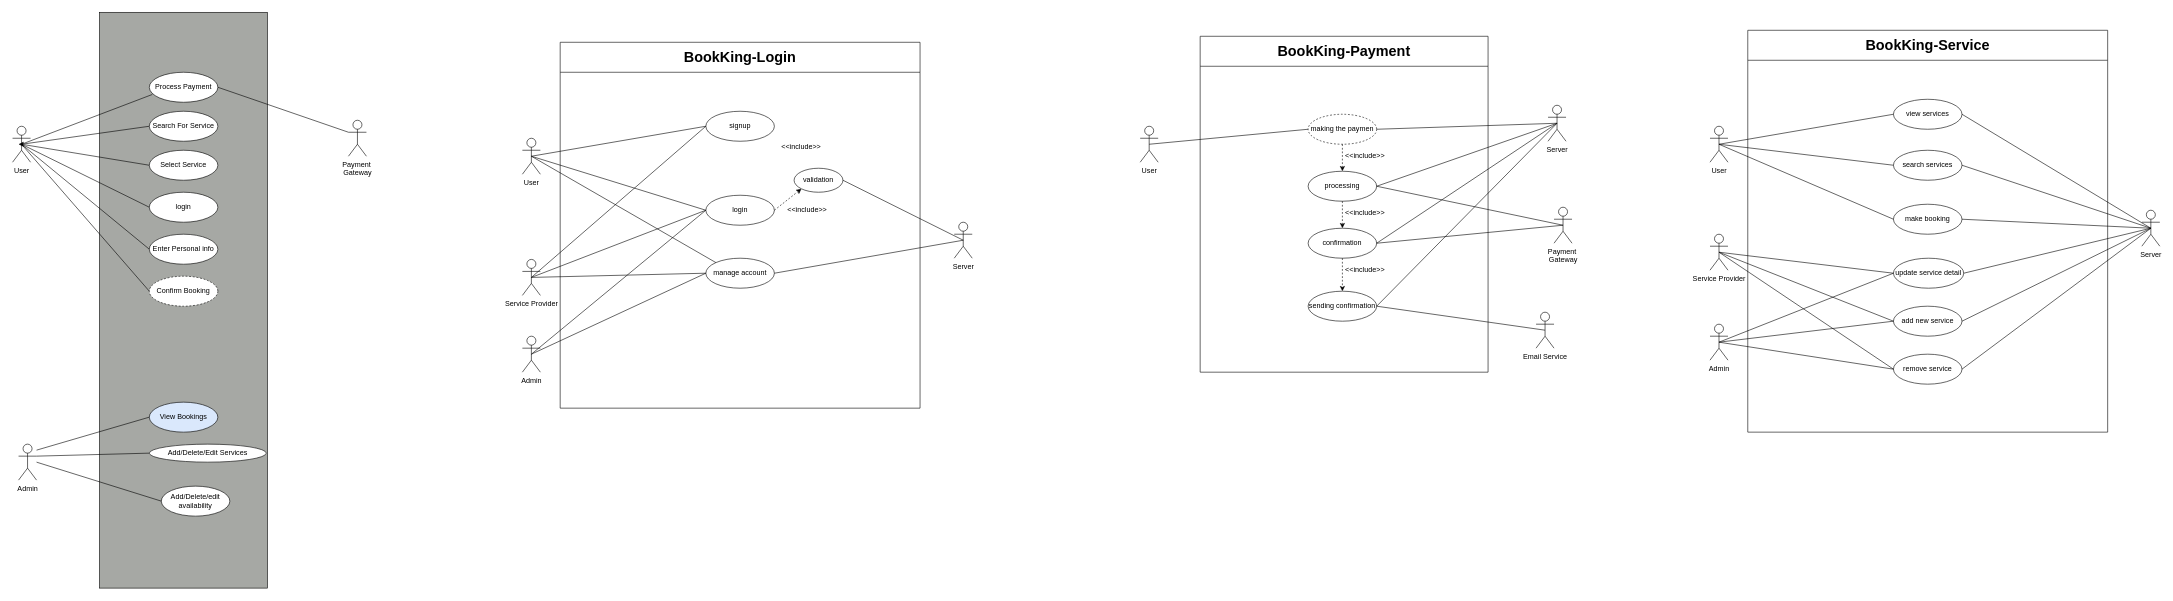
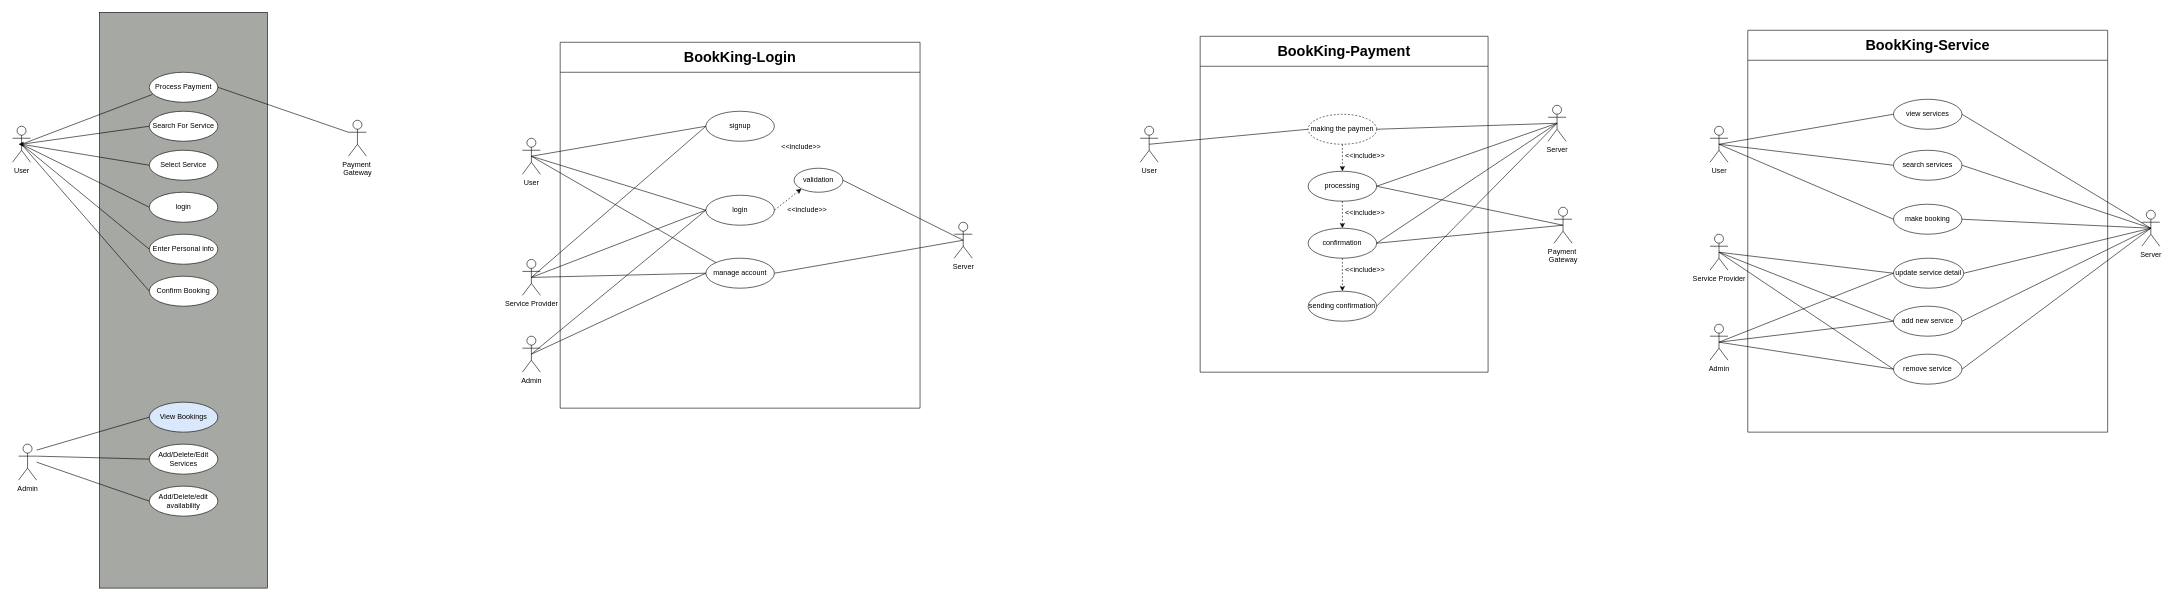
(183, 291) -> (183, 291)
(1461, 318) -> none
(1545, 330) -> none
(208, 453) -> (183, 459)
(195, 501) -> (183, 501)
